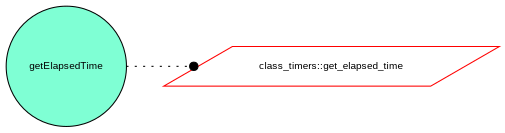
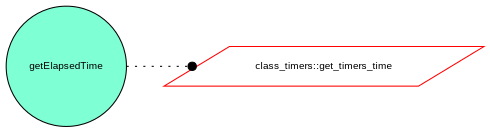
(332, 66) -> (324, 66)
